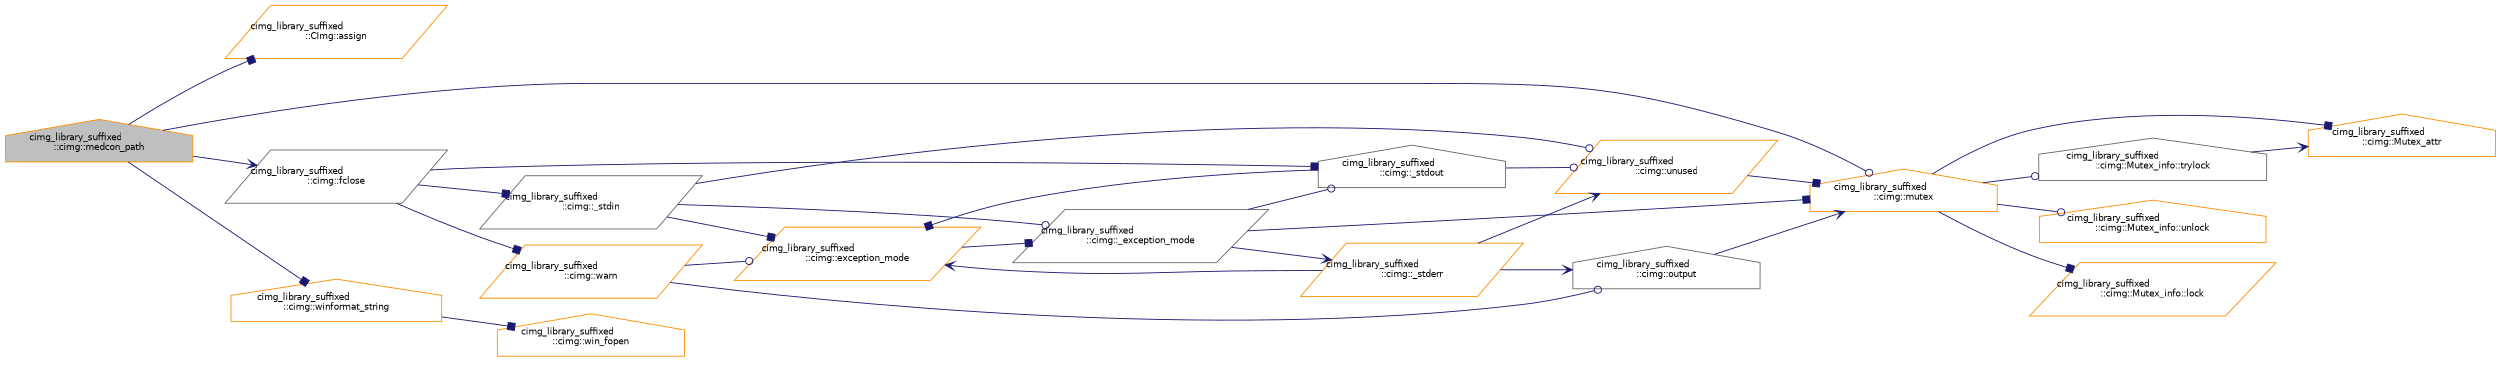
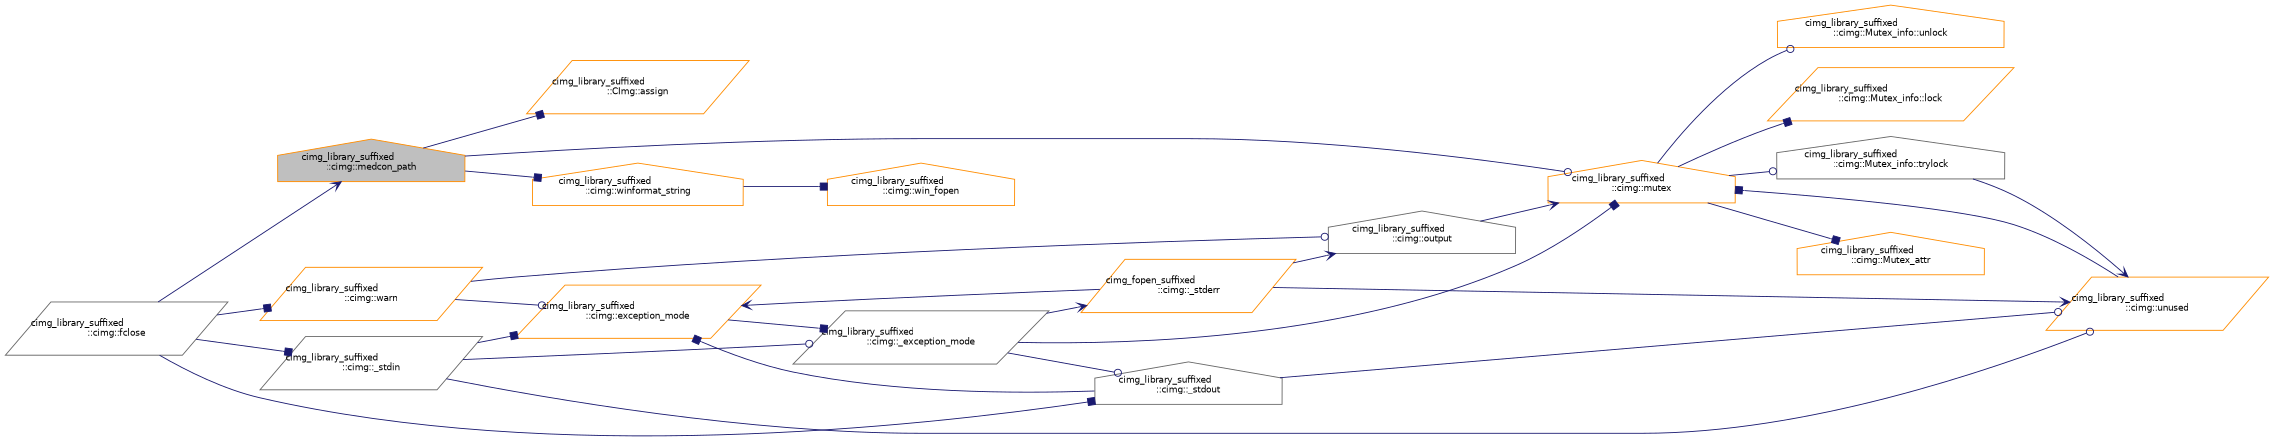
(2275, 150) -> (2052, 218)
(221, 160) -> (246, 244)
(1412, 270) -> (1189, 286)
